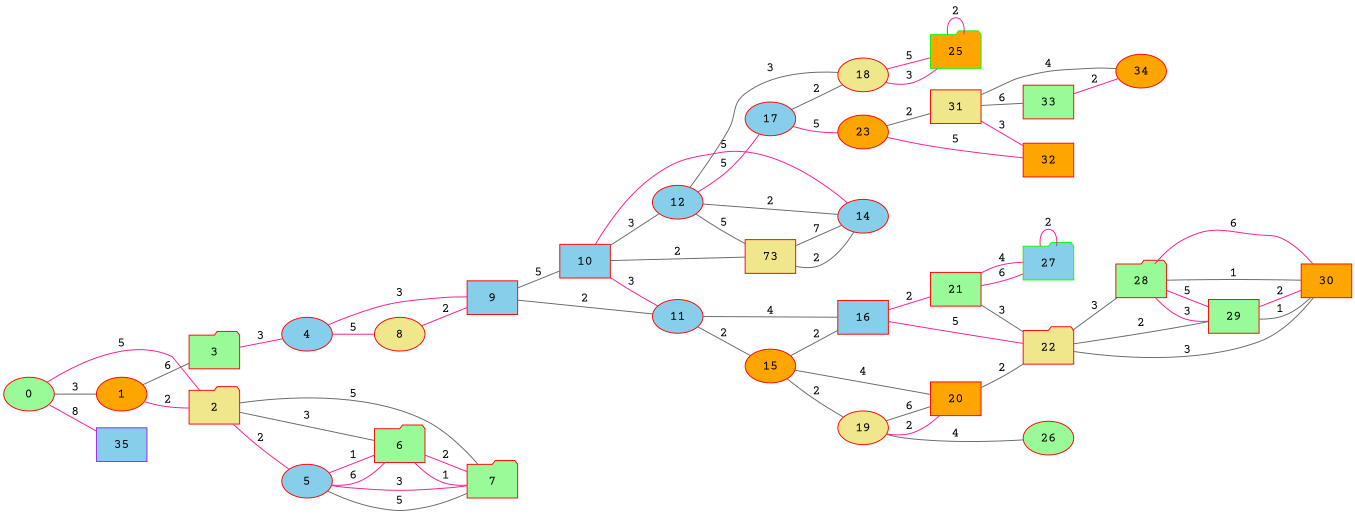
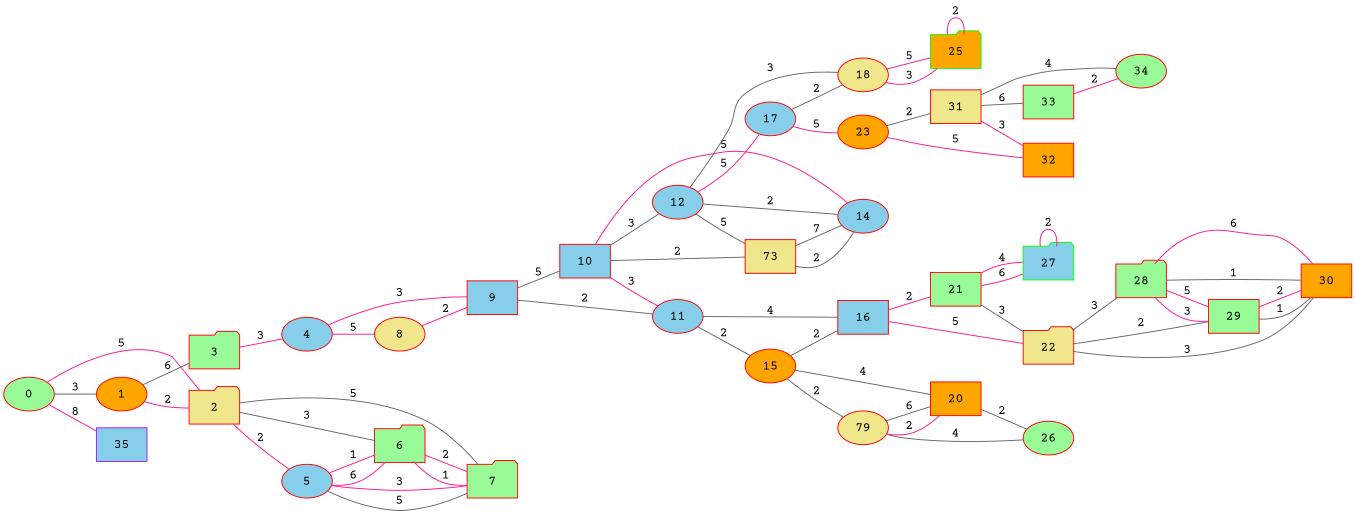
(1141, 71) -> (1141, 71)
(1003, 377) -> (1004, 419)
(863, 428) -> (863, 428)
